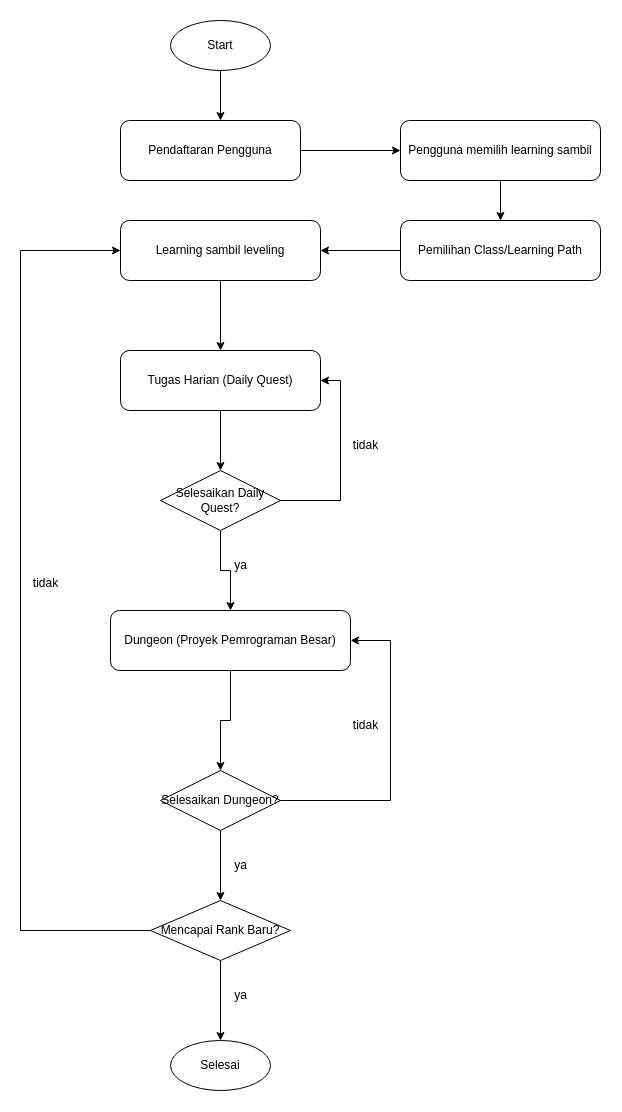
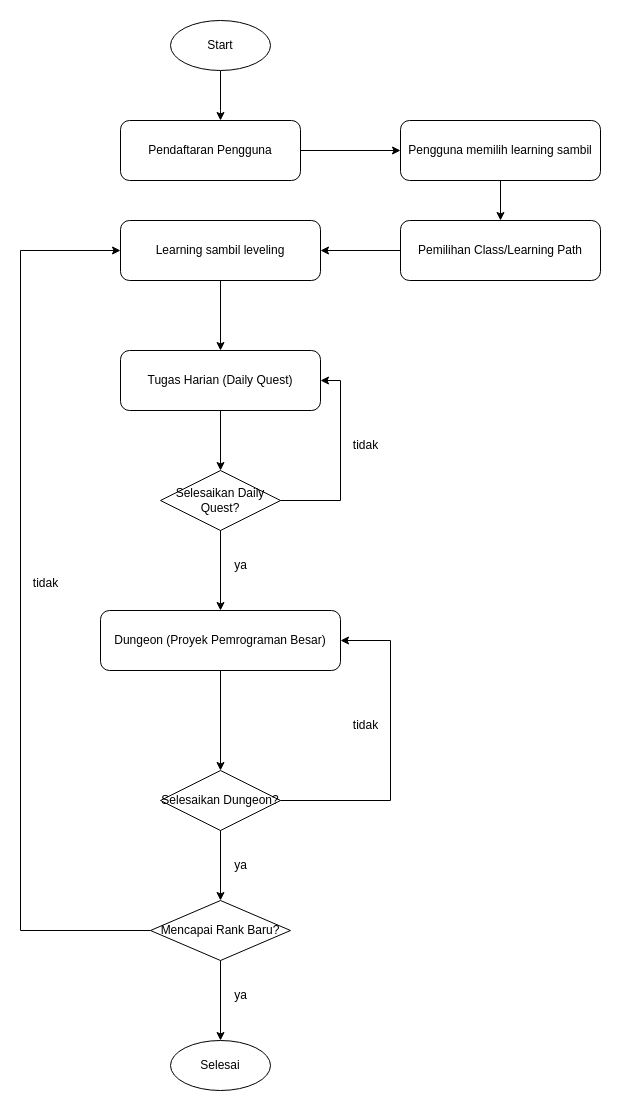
(231, 641) -> (221, 641)
